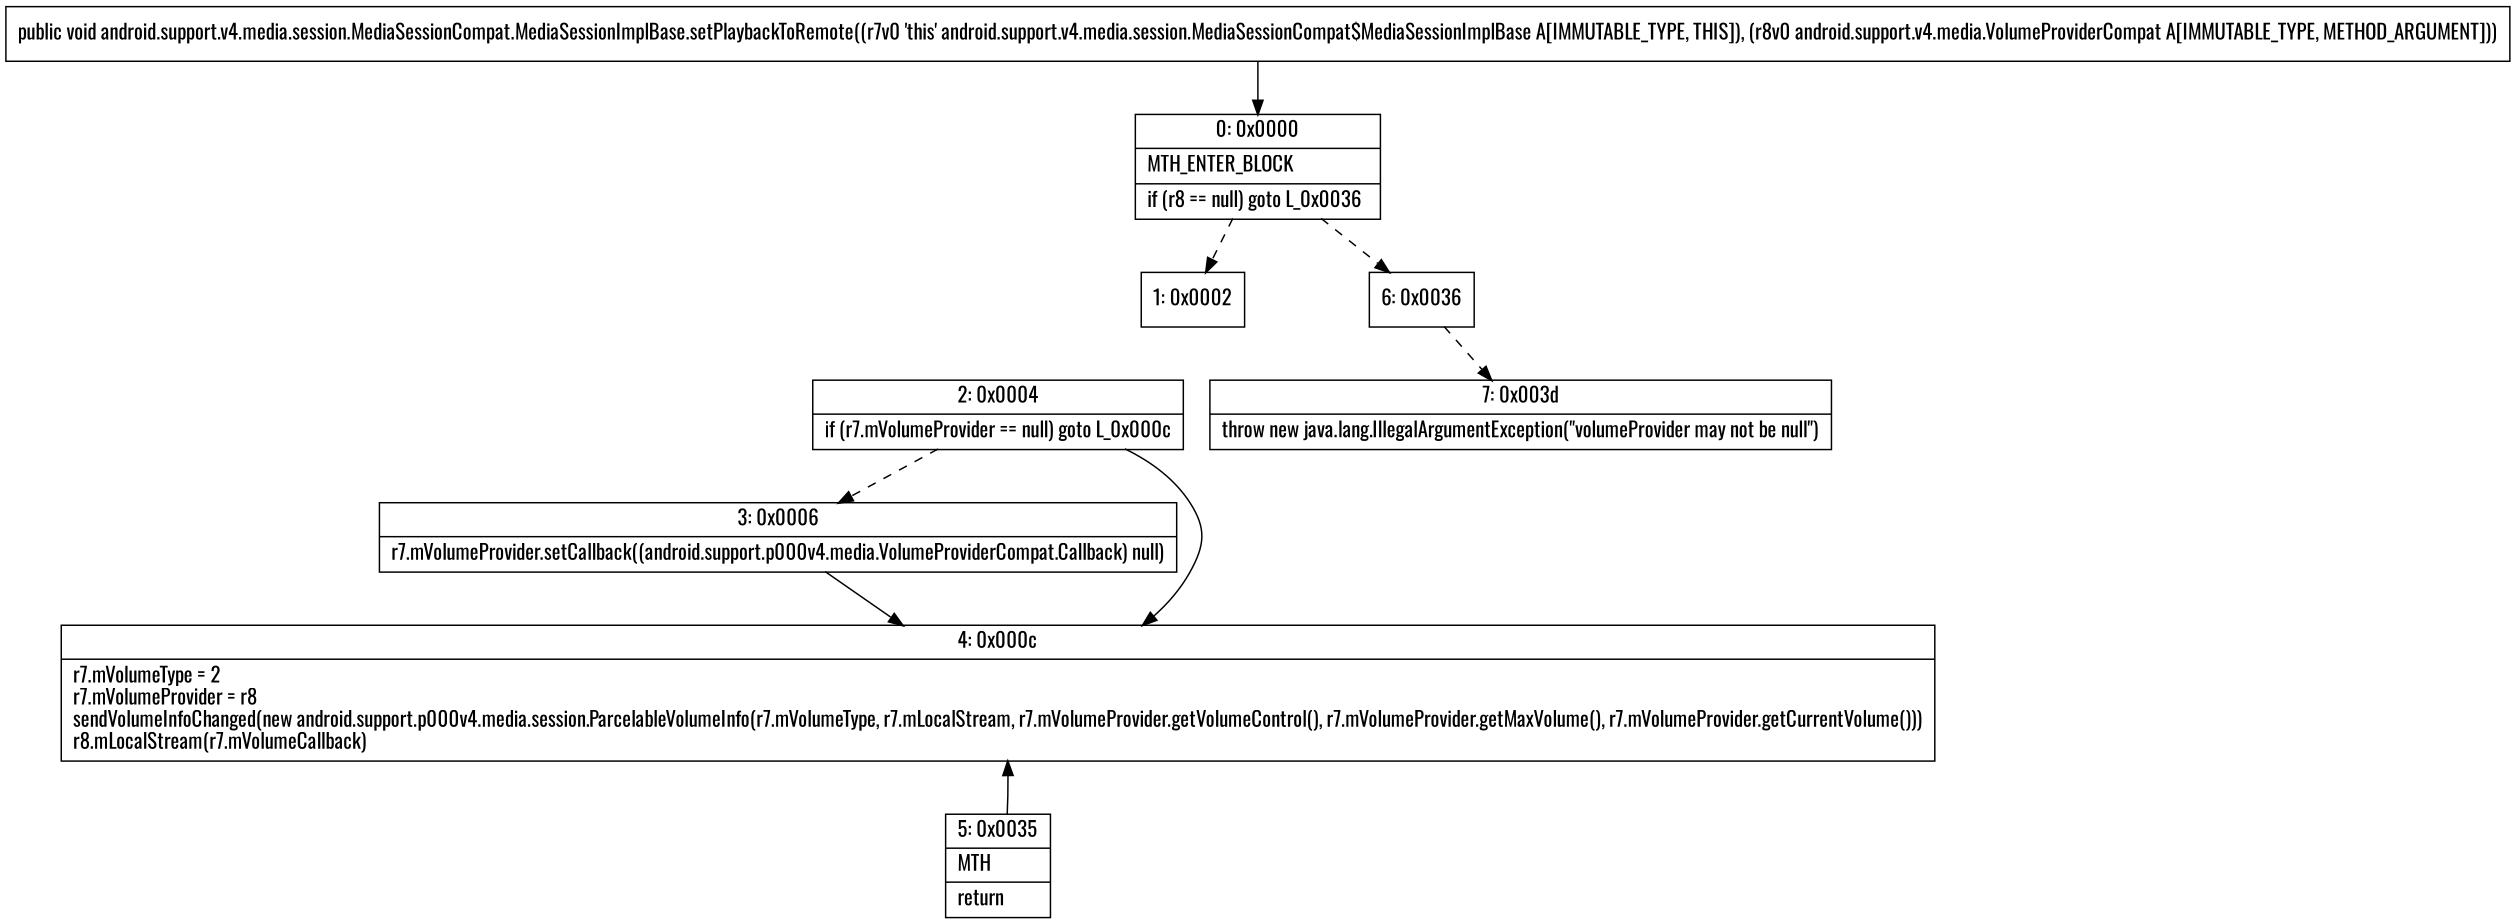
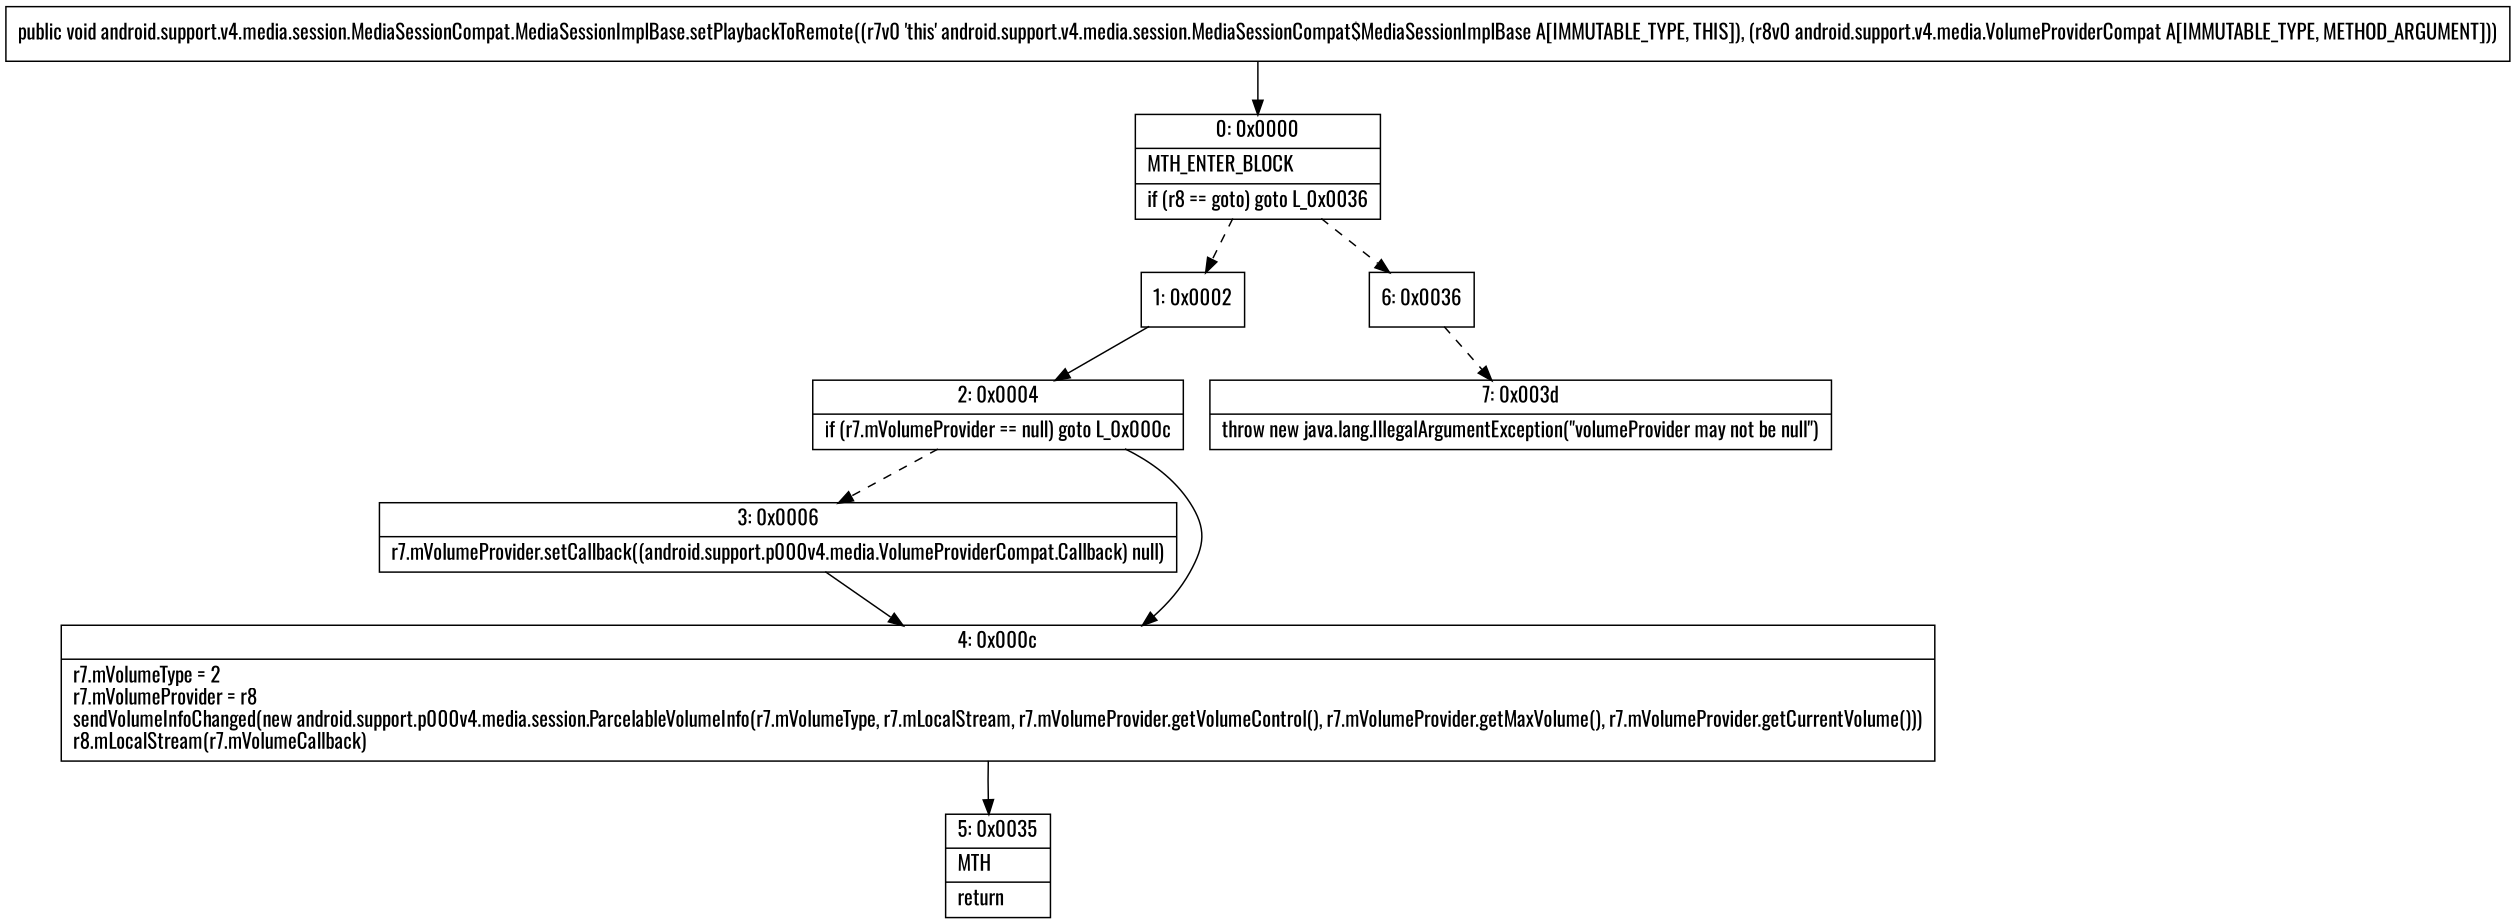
(1254, 201) -> (1258, 201)
none -> (1109, 350)
(1008, 795) -> (988, 780)
